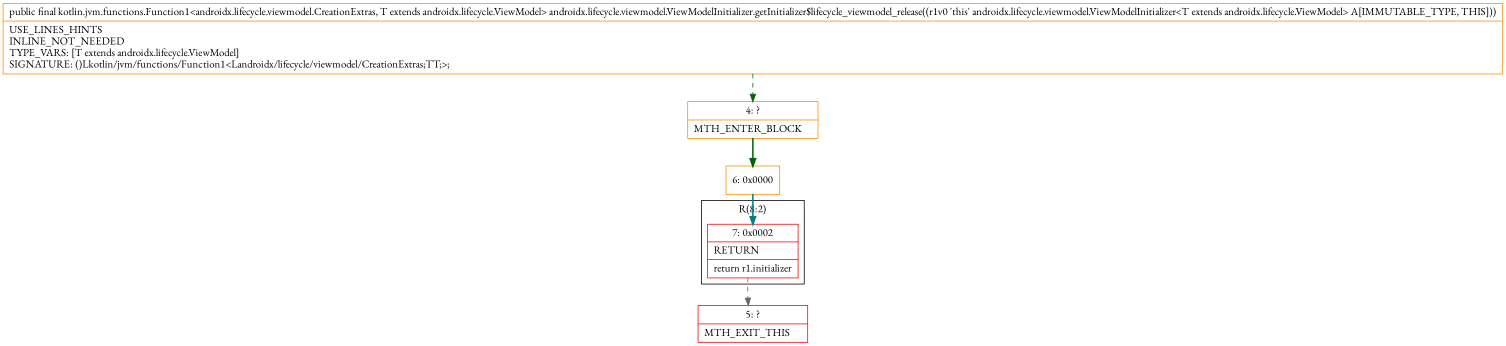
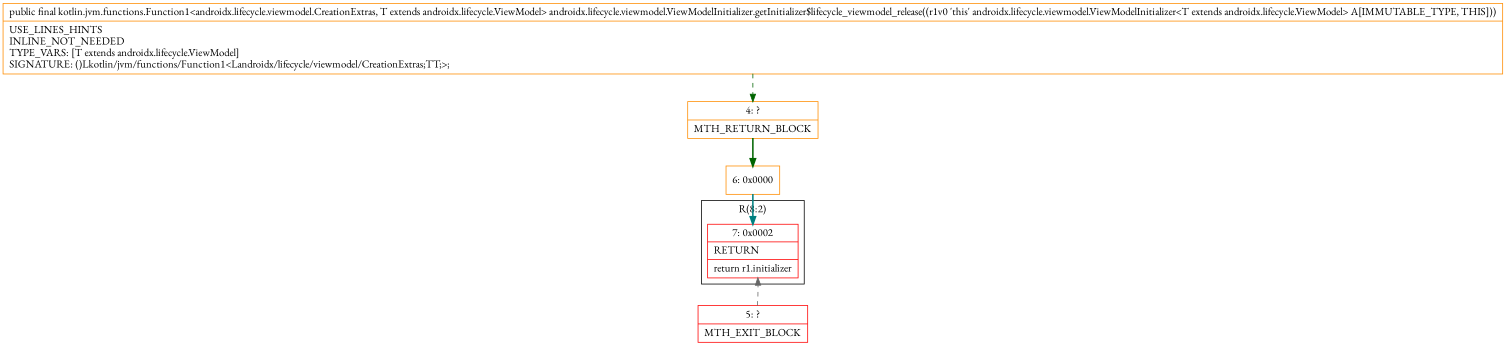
(748, 129) -> (753, 129)
(748, 289) -> (758, 296)
(747, 333) -> (753, 333)
